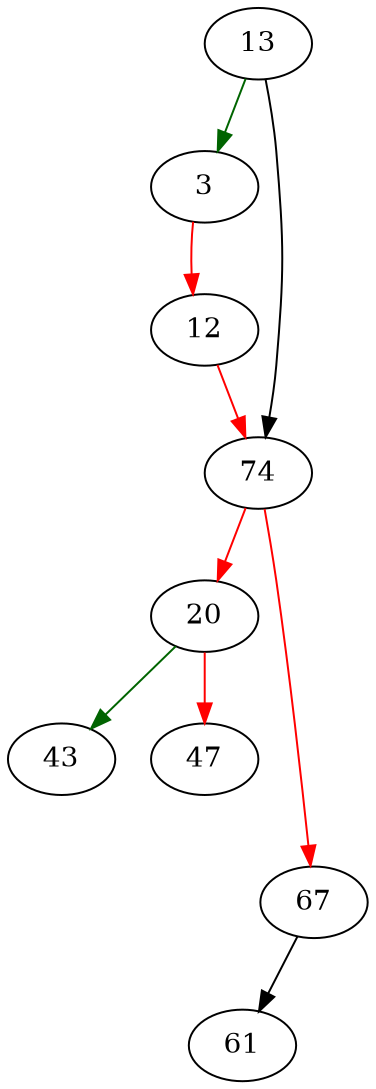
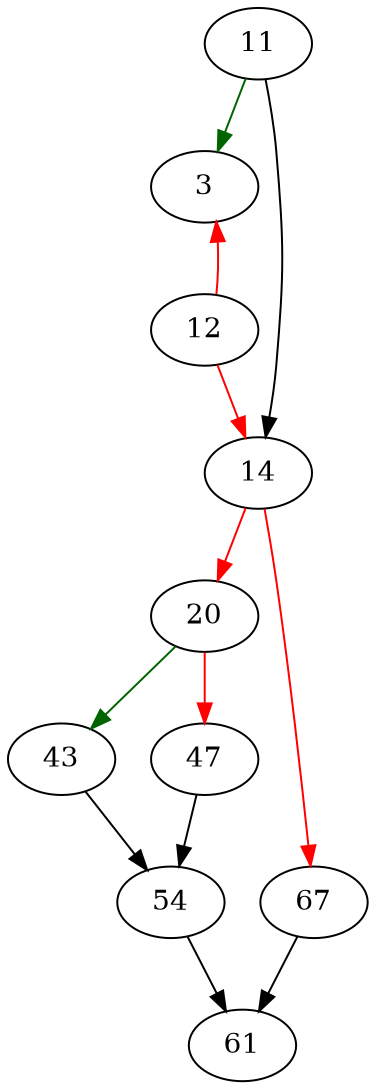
(258, 44) -> (258, 44)
(191, 248) -> (218, 268)
(258, 473) -> (258, 473)
none -> (171, 902)
